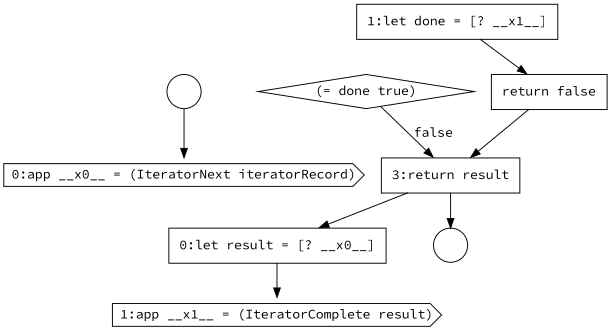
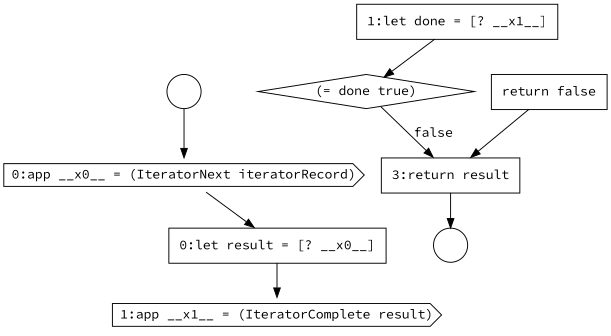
(500, 54) -> (413, 55)
(368, 208) -> (226, 207)
